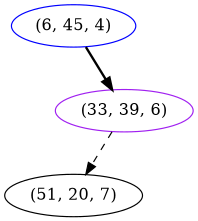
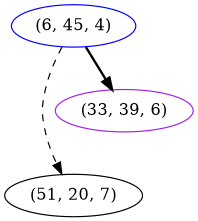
(102, 148) -> (43, 105)
